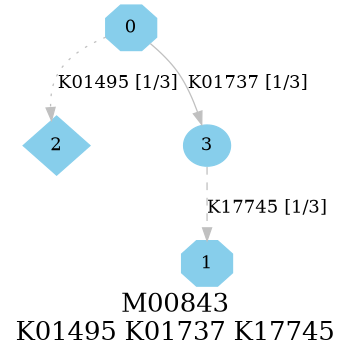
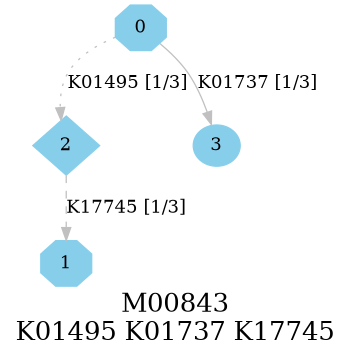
(207, 197) -> (66, 201)
